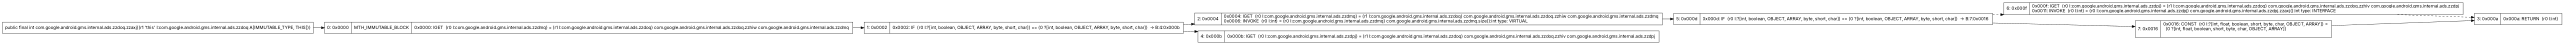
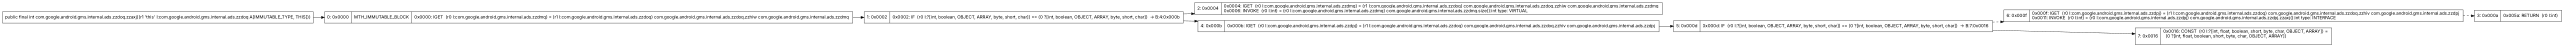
(1666, 19) -> (1665, 26)
(2531, 19) -> (2531, 16)
(2401, 23) -> none
